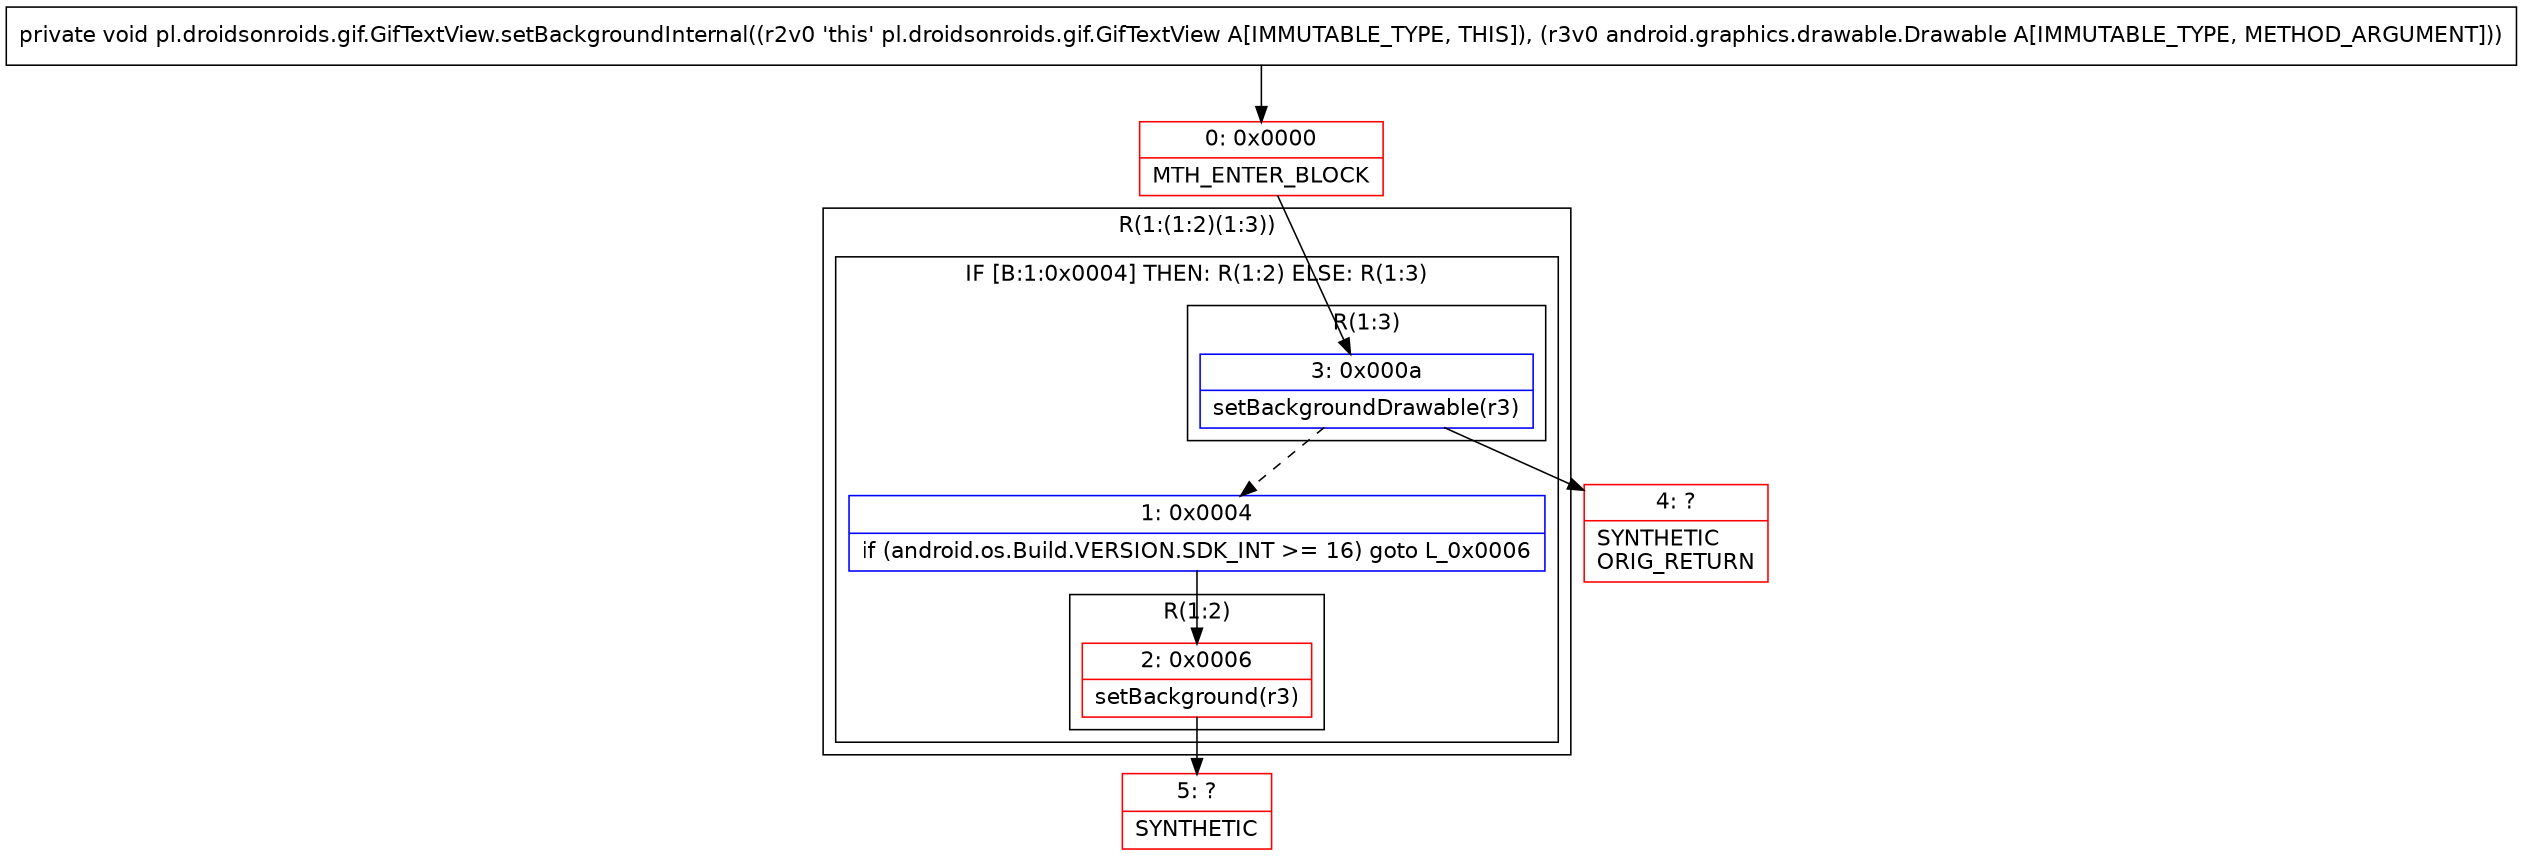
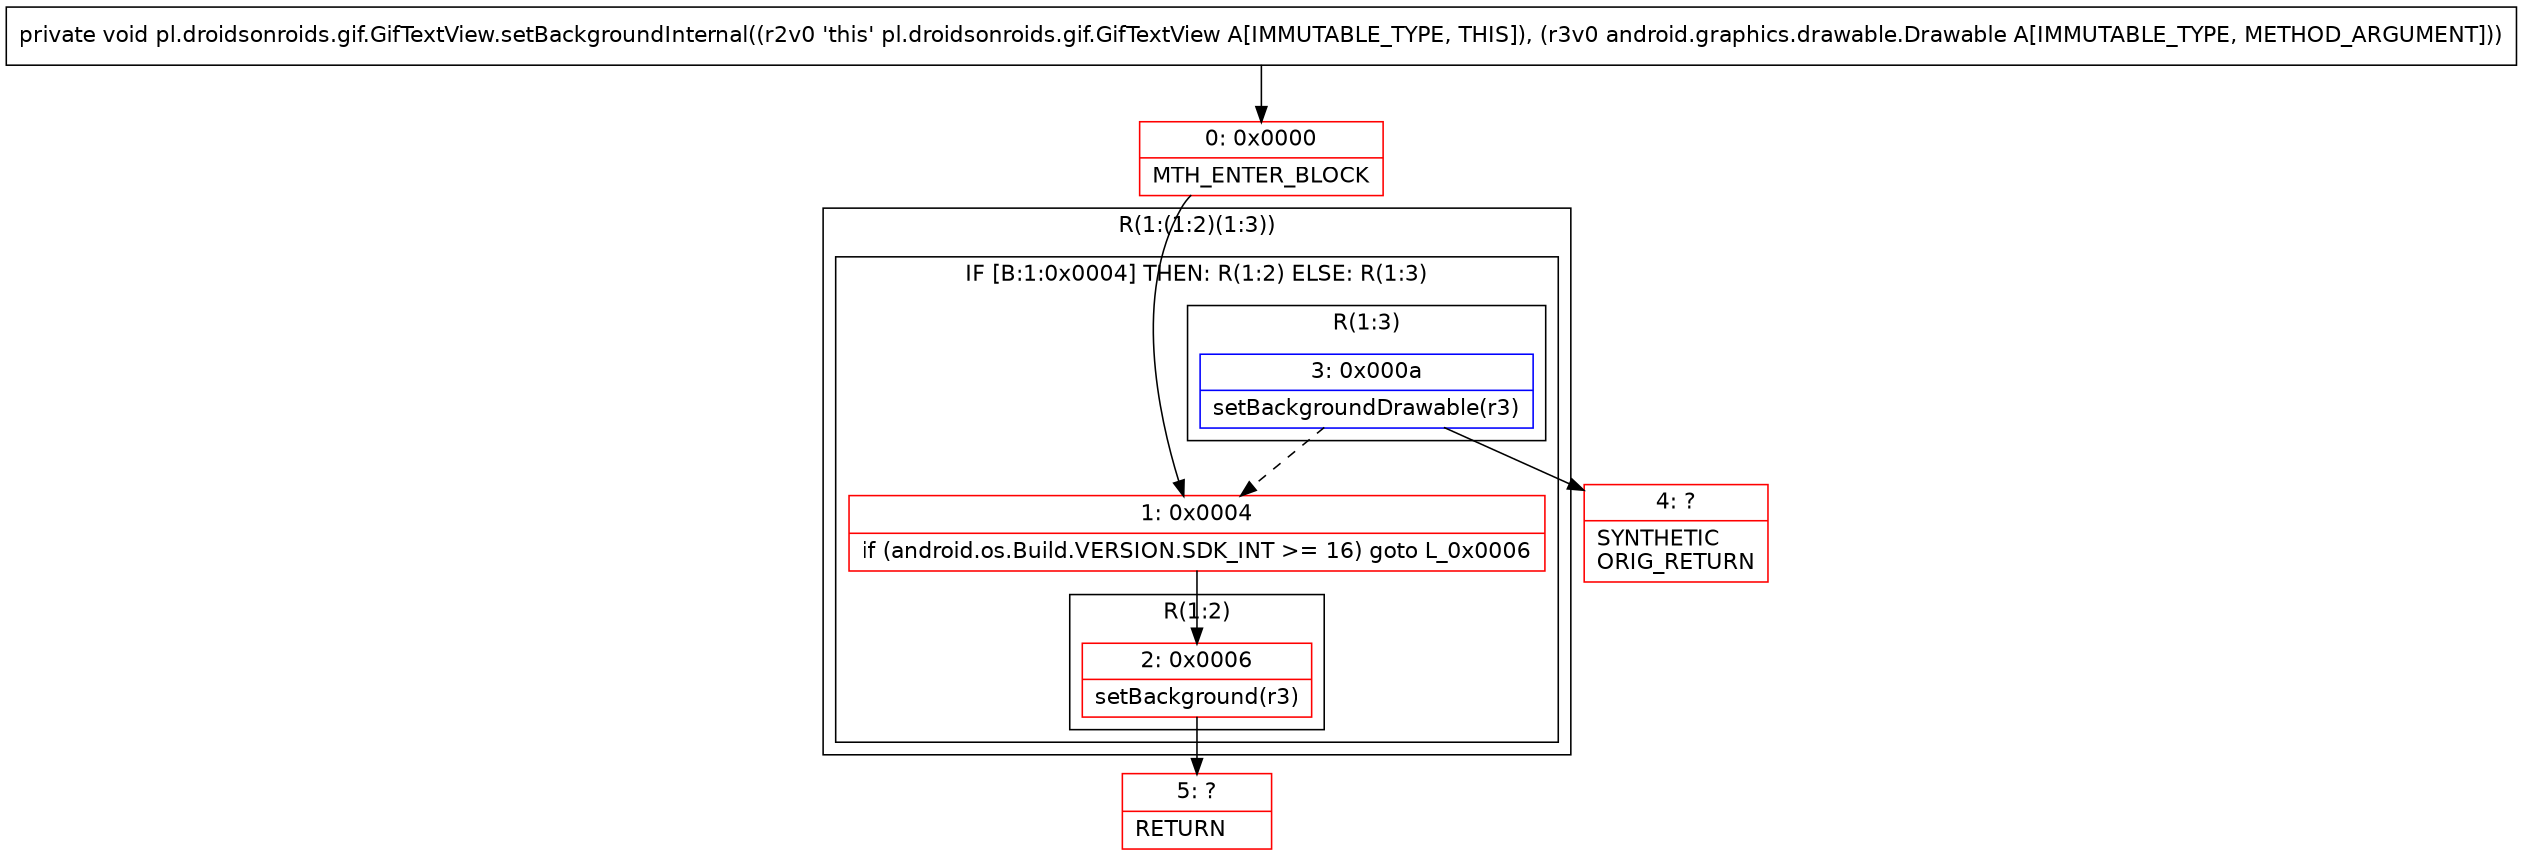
(1311, 267) -> (1154, 336)
(1197, 533) -> (1197, 533)
(1197, 829) -> (1180, 829)
